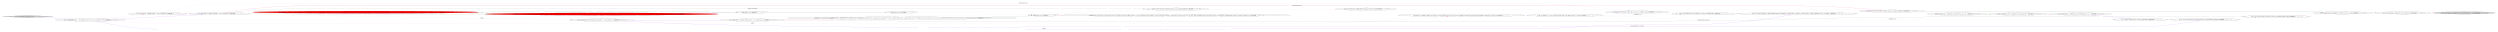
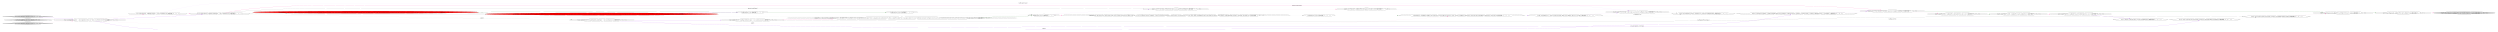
none -> (1319, 15)
none -> (28, 20)
none -> (28, 23)
